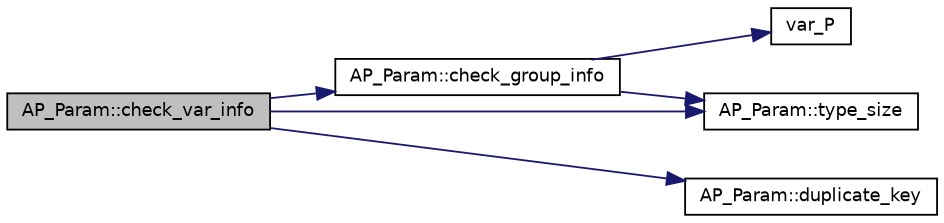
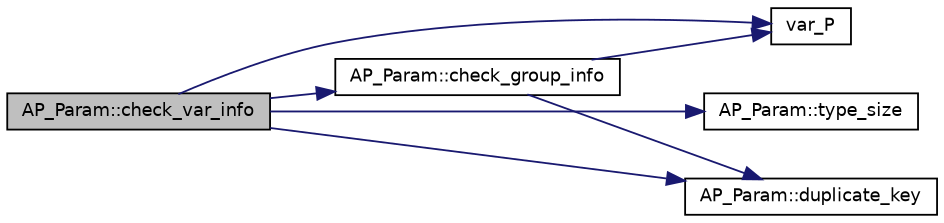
none -> (461, 26)
(653, 95) -> (636, 134)
